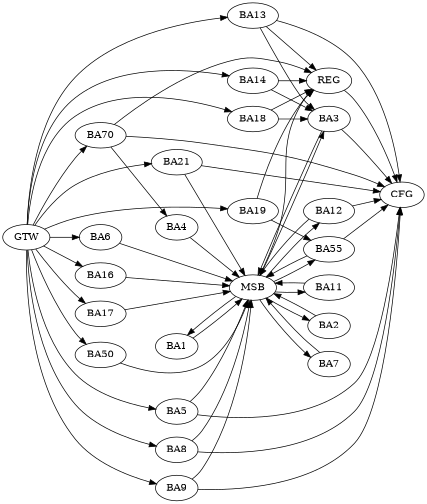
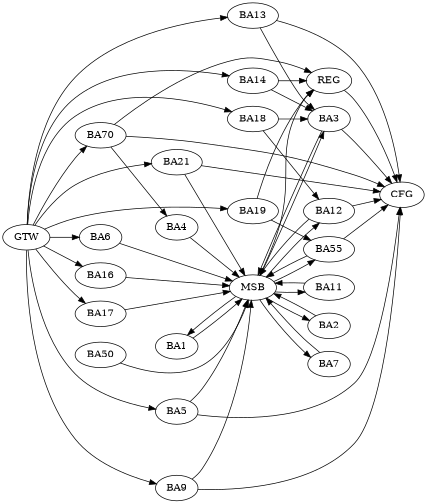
(288, 46) -> none
(286, 103) -> (291, 165)
(53, 297) -> none
(177, 450) -> none
